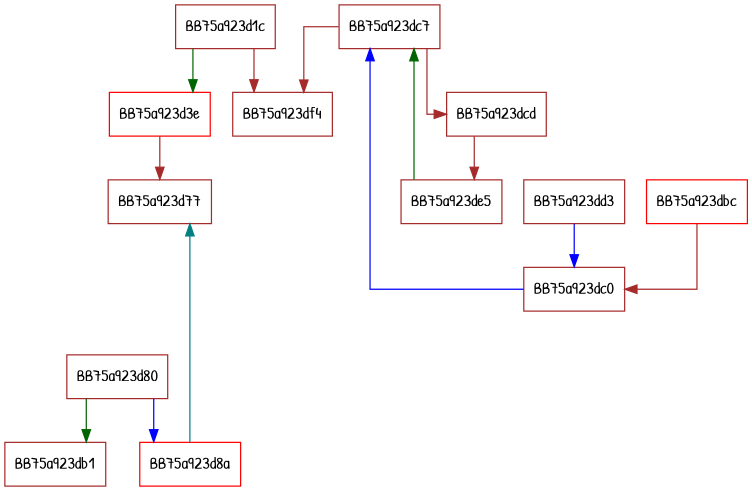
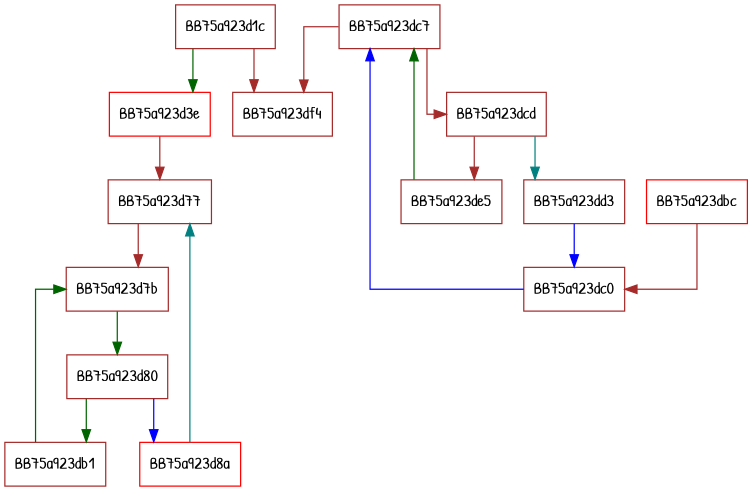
none -> (535, 152)
none -> (117, 289)
